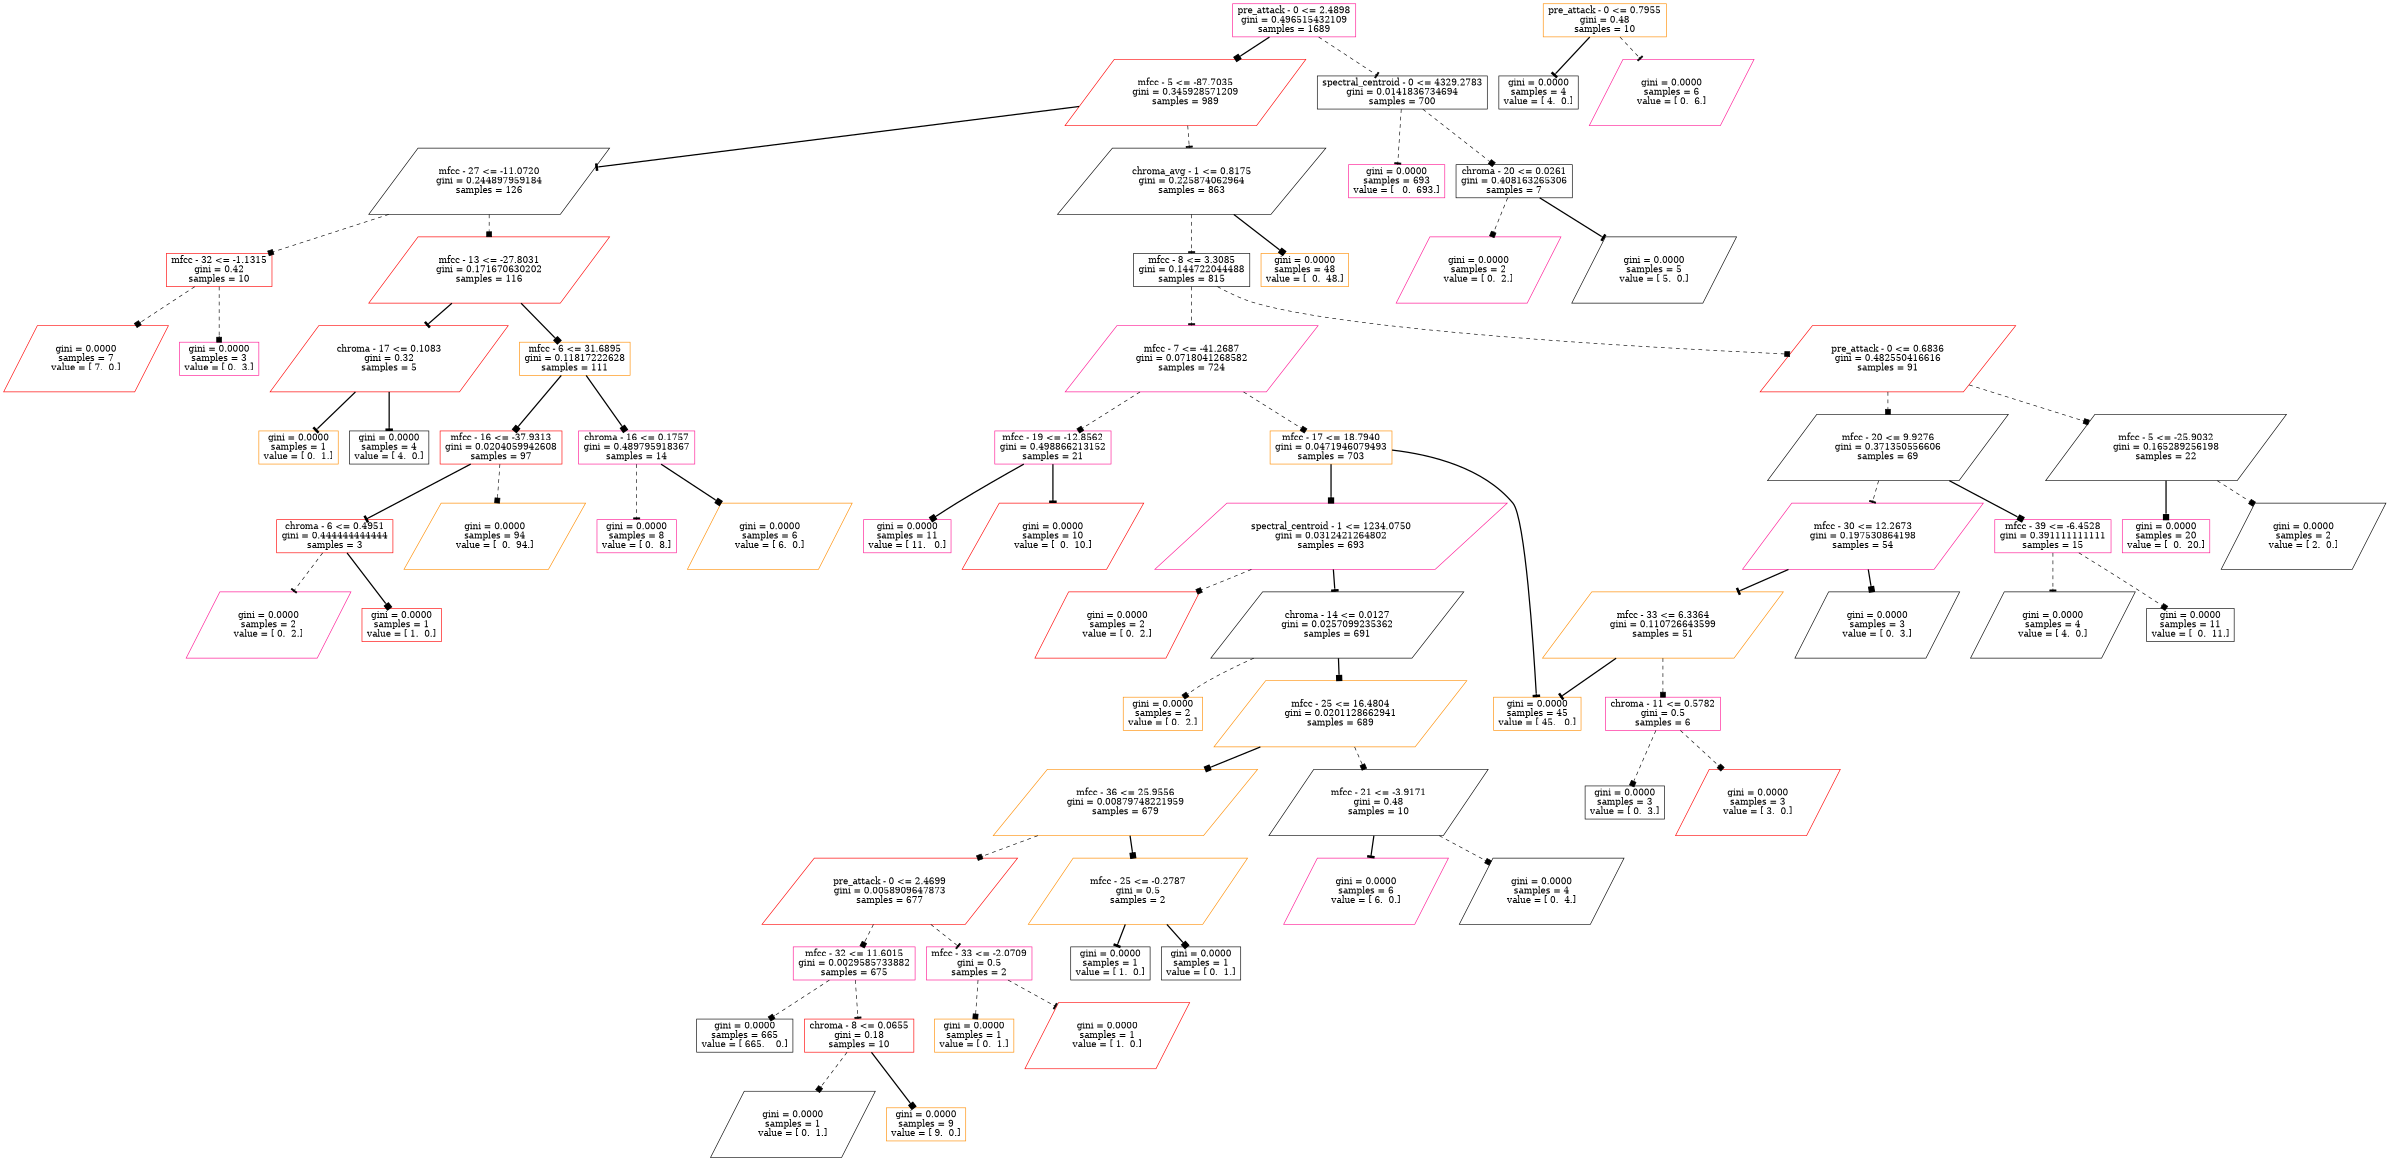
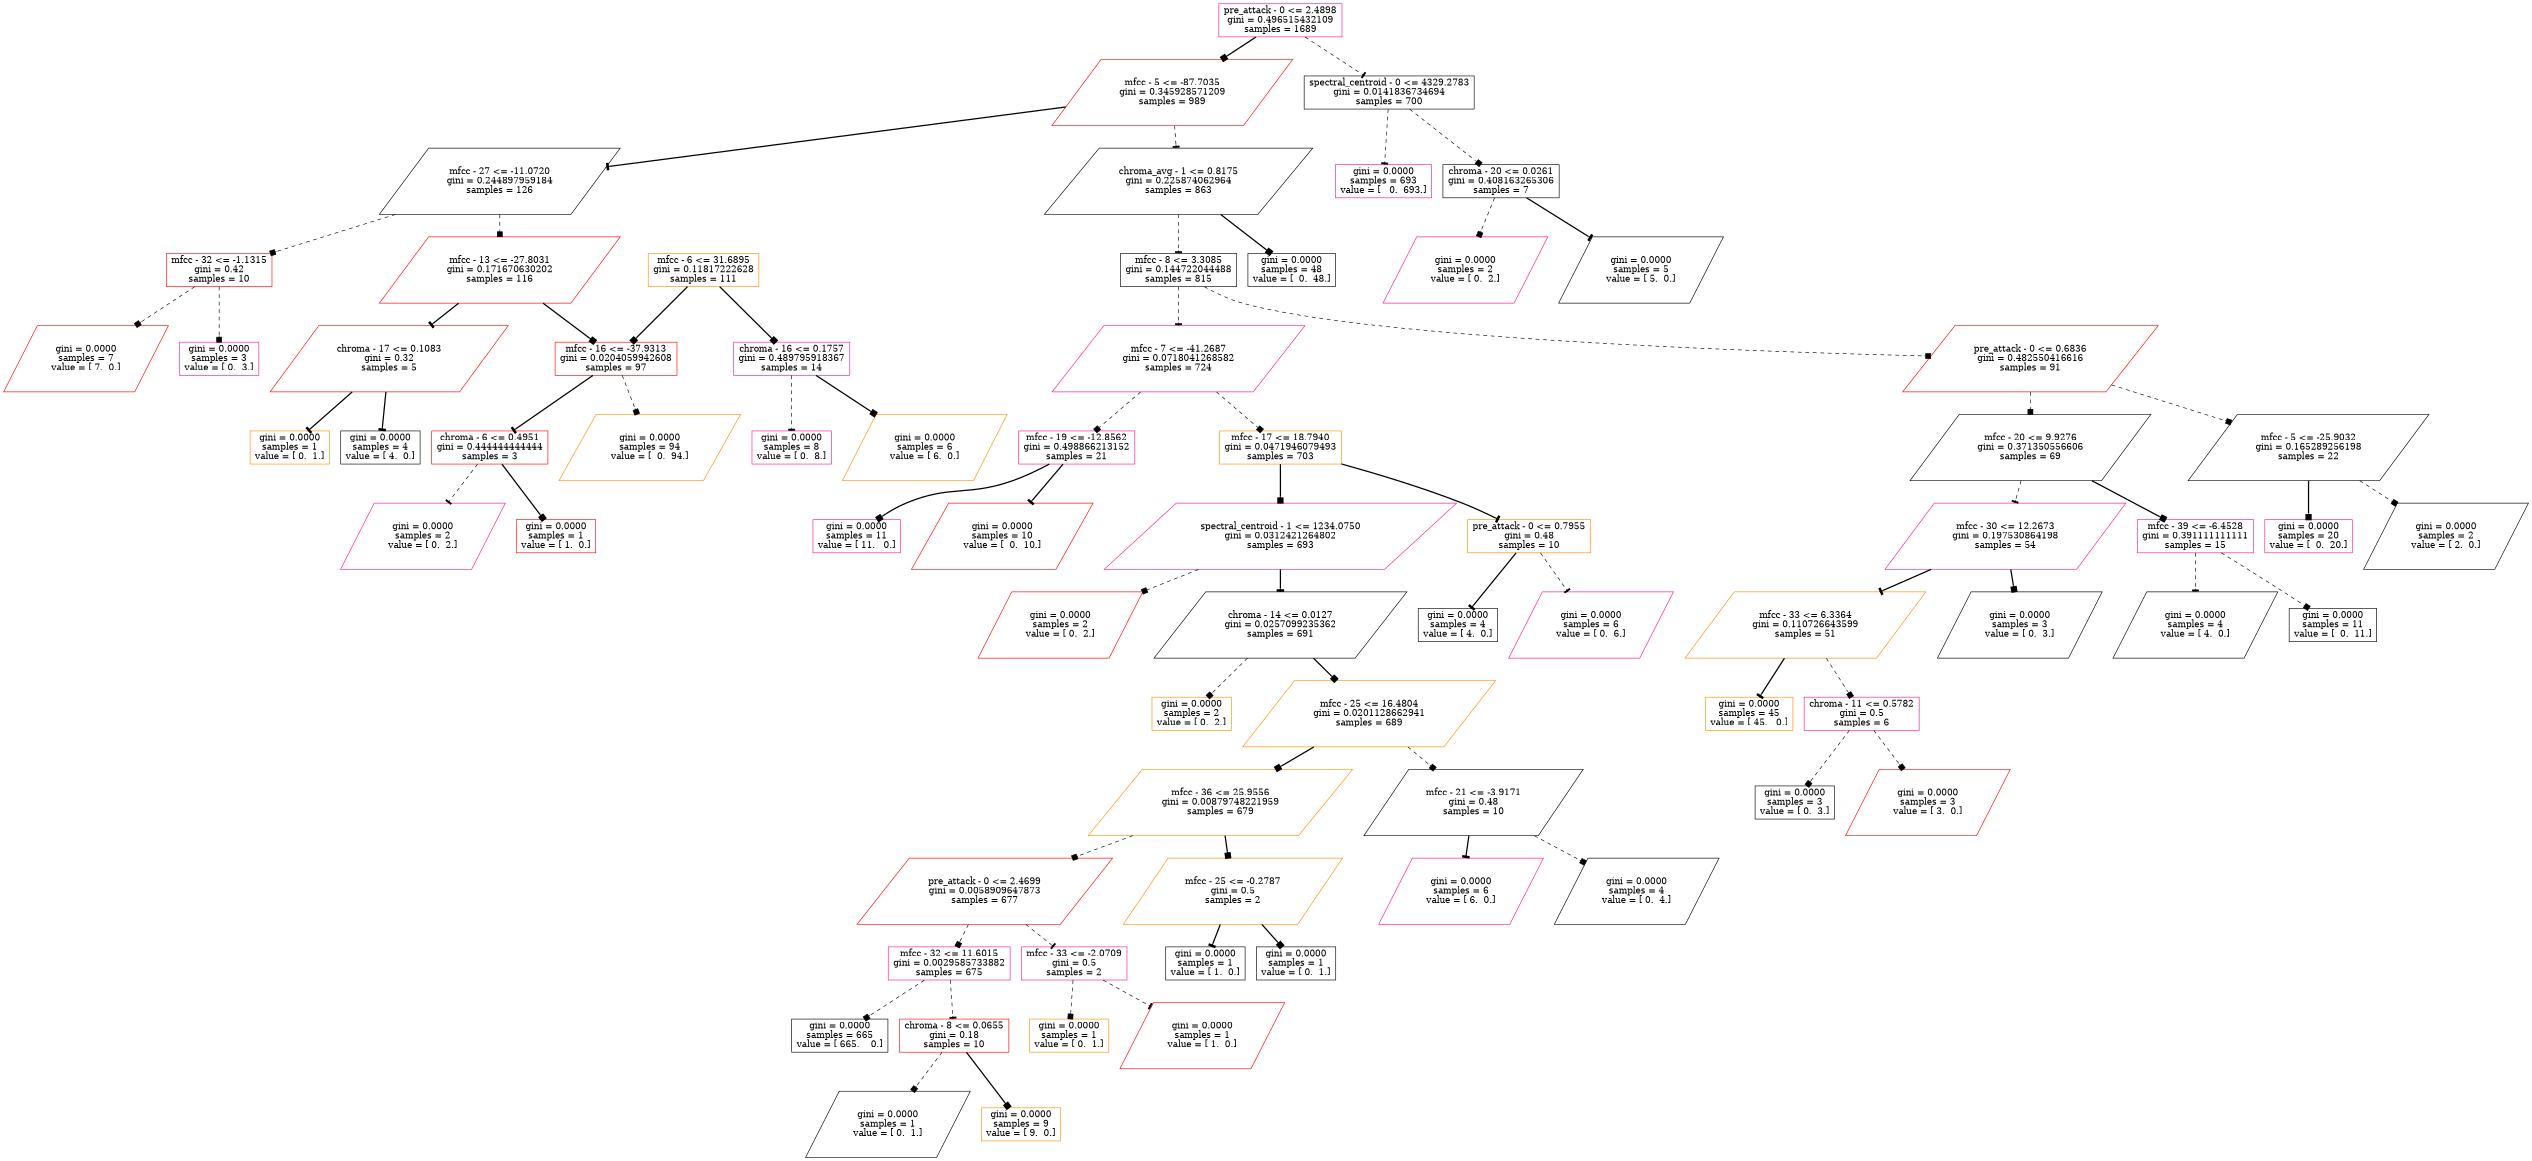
(1305, 270) -> (1292, 270)
(538, 320) -> (566, 321)
(1521, 531) -> (1420, 488)
